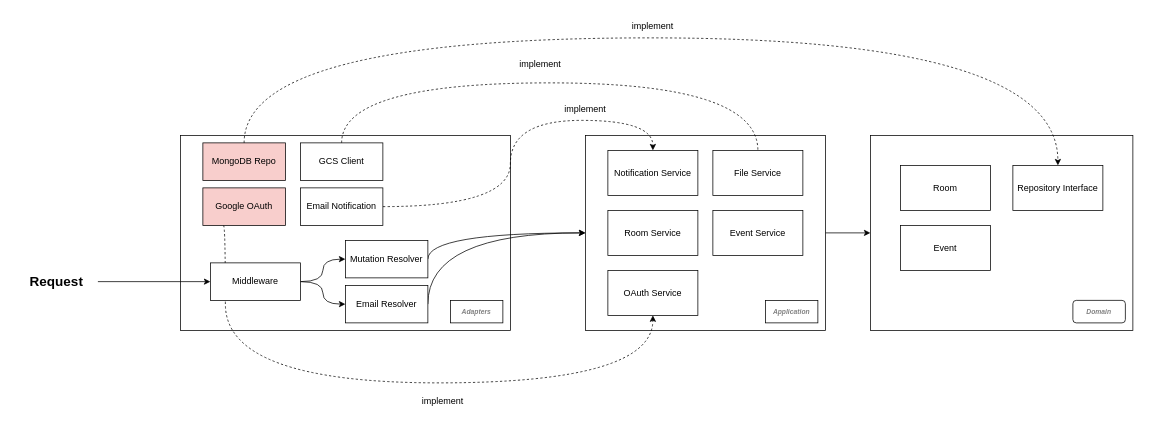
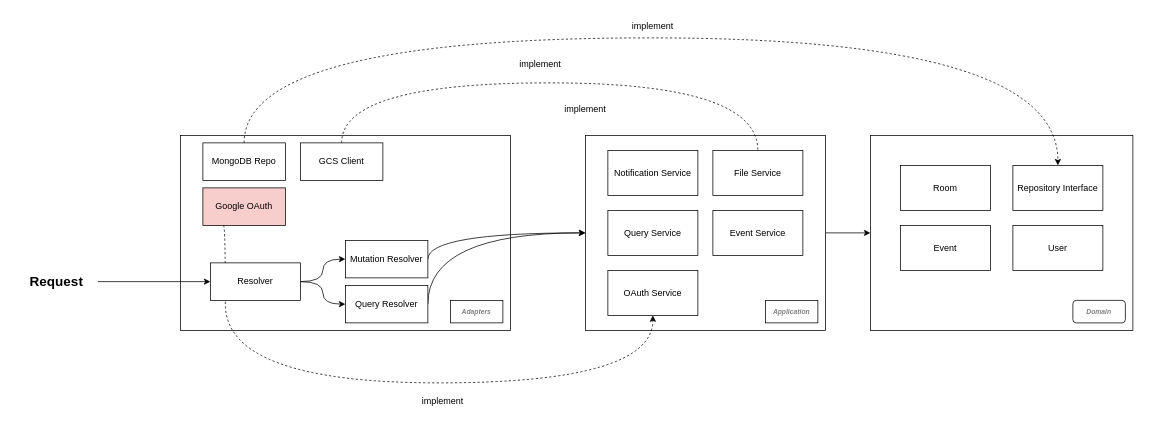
(244, 162) -> (244, 162)
(475, 197) -> none
(342, 207) -> none
(653, 233) -> (653, 233)
none -> (1058, 248)
(255, 282) -> (255, 282)
(387, 304) -> (387, 304)
